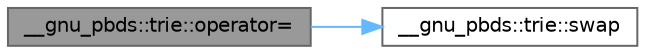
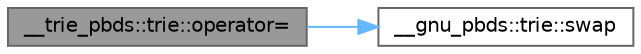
(159, 27) -> (157, 27)
